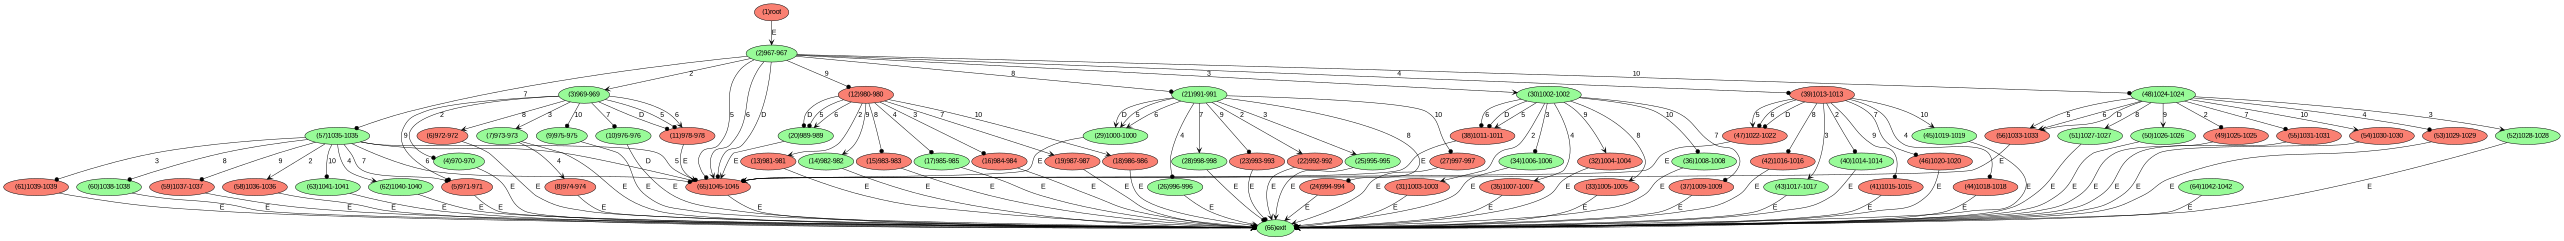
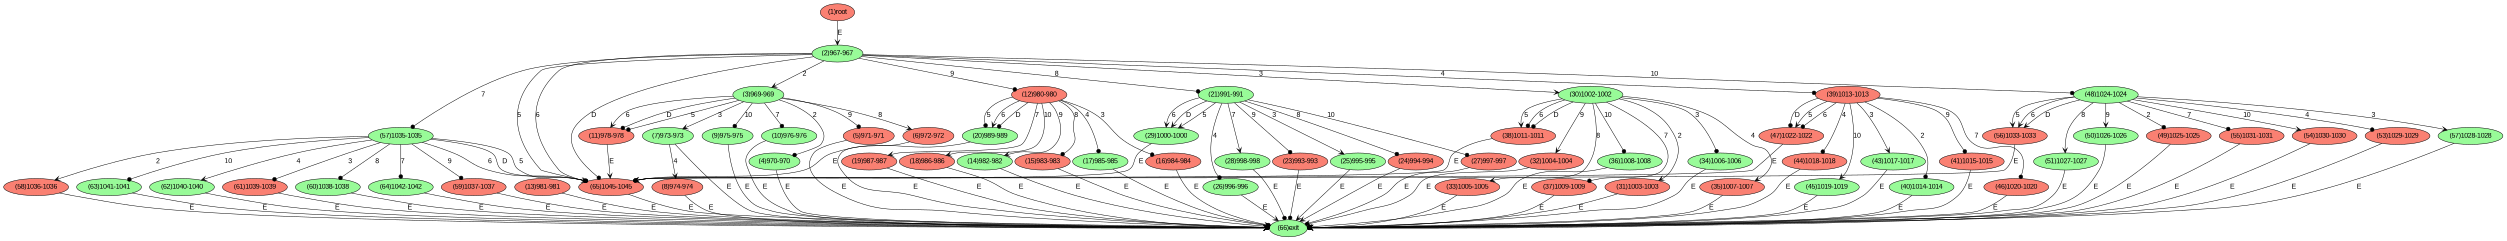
(2528, 136) -> (2470, 136)
(838, 144) -> none
(1315, 162) -> none
(1783, 162) -> none
(387, 176) -> (401, 159)
